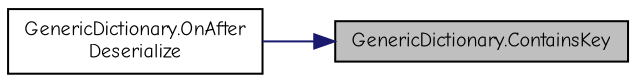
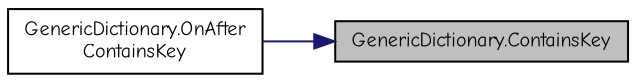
(135, 41) -> (135, 41)
